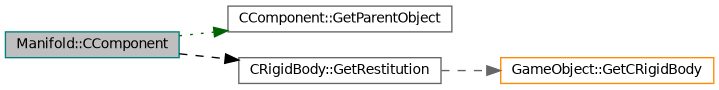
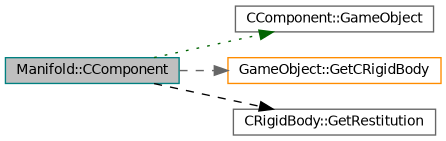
(340, 19) -> (334, 19)
(464, 71) -> (197, 71)
